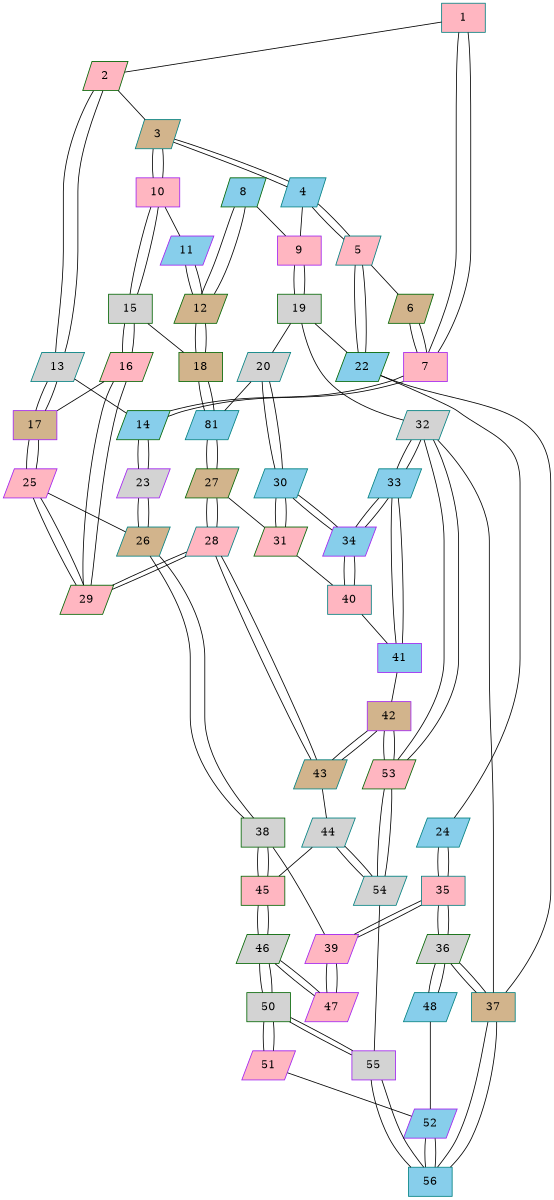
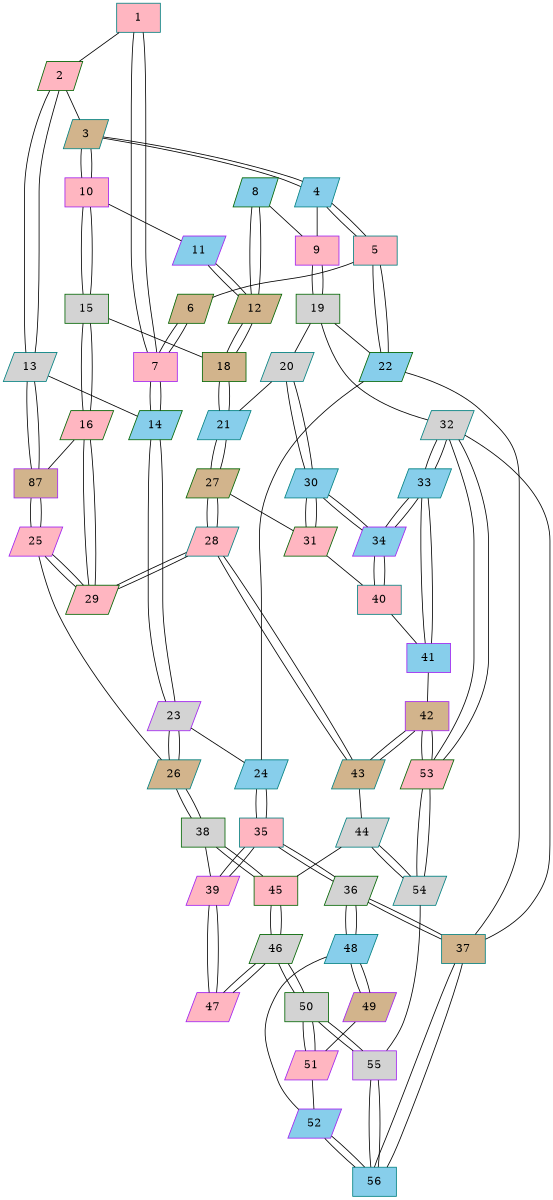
(358, 251) -> (375, 251)
(35, 425) -> (36, 483)
(212, 425) -> (224, 425)
none -> (218, 745)
none -> (370, 1007)
